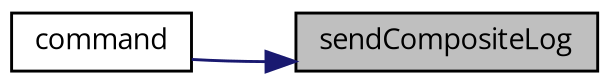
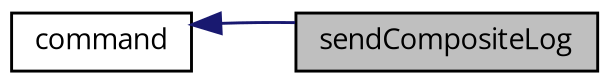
(229, 61) -> (258, 23)
